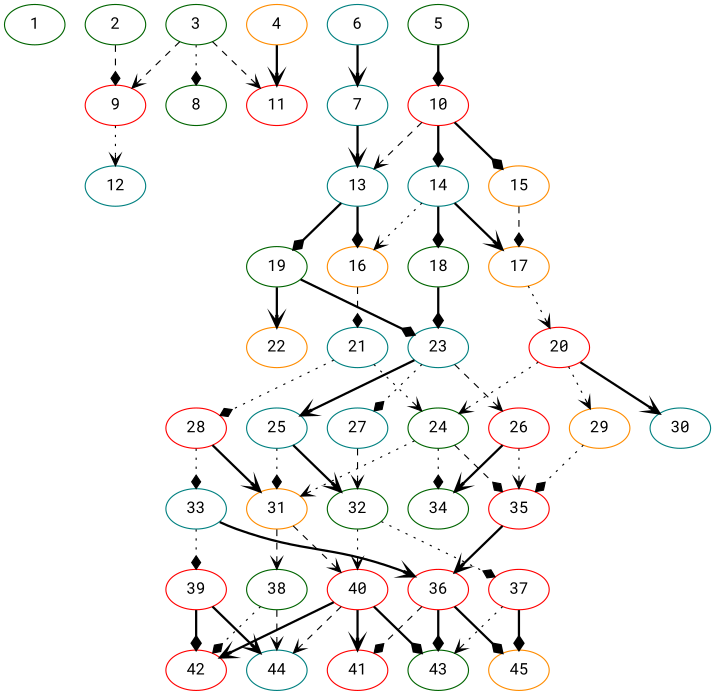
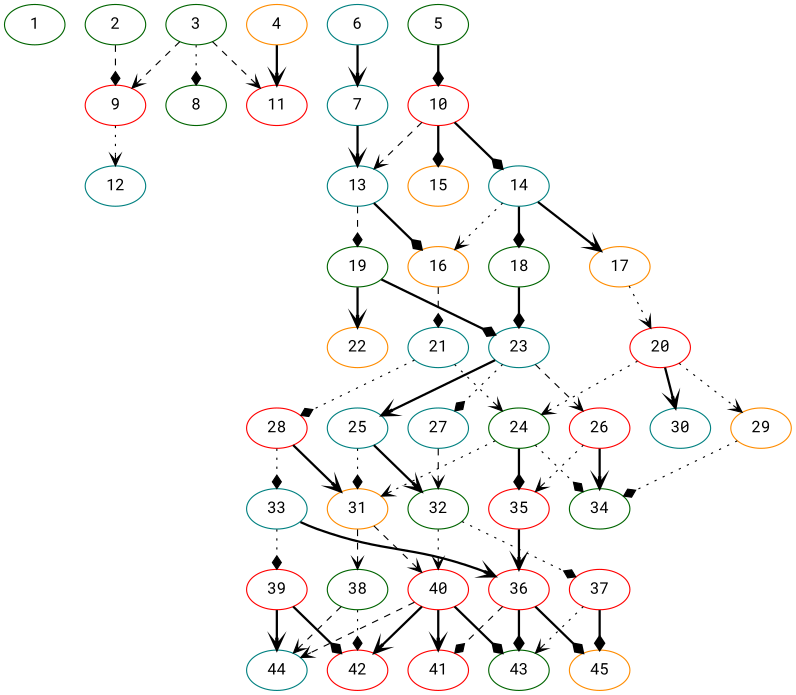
(519, 220) -> none
(322, 221) -> (358, 220)
(474, 464) -> (519, 462)
(564, 464) -> (687, 465)
